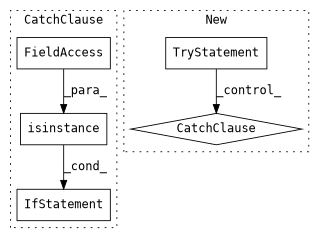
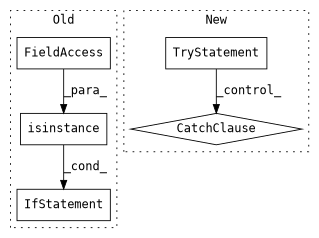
(64, 20) -> (64, 20)
